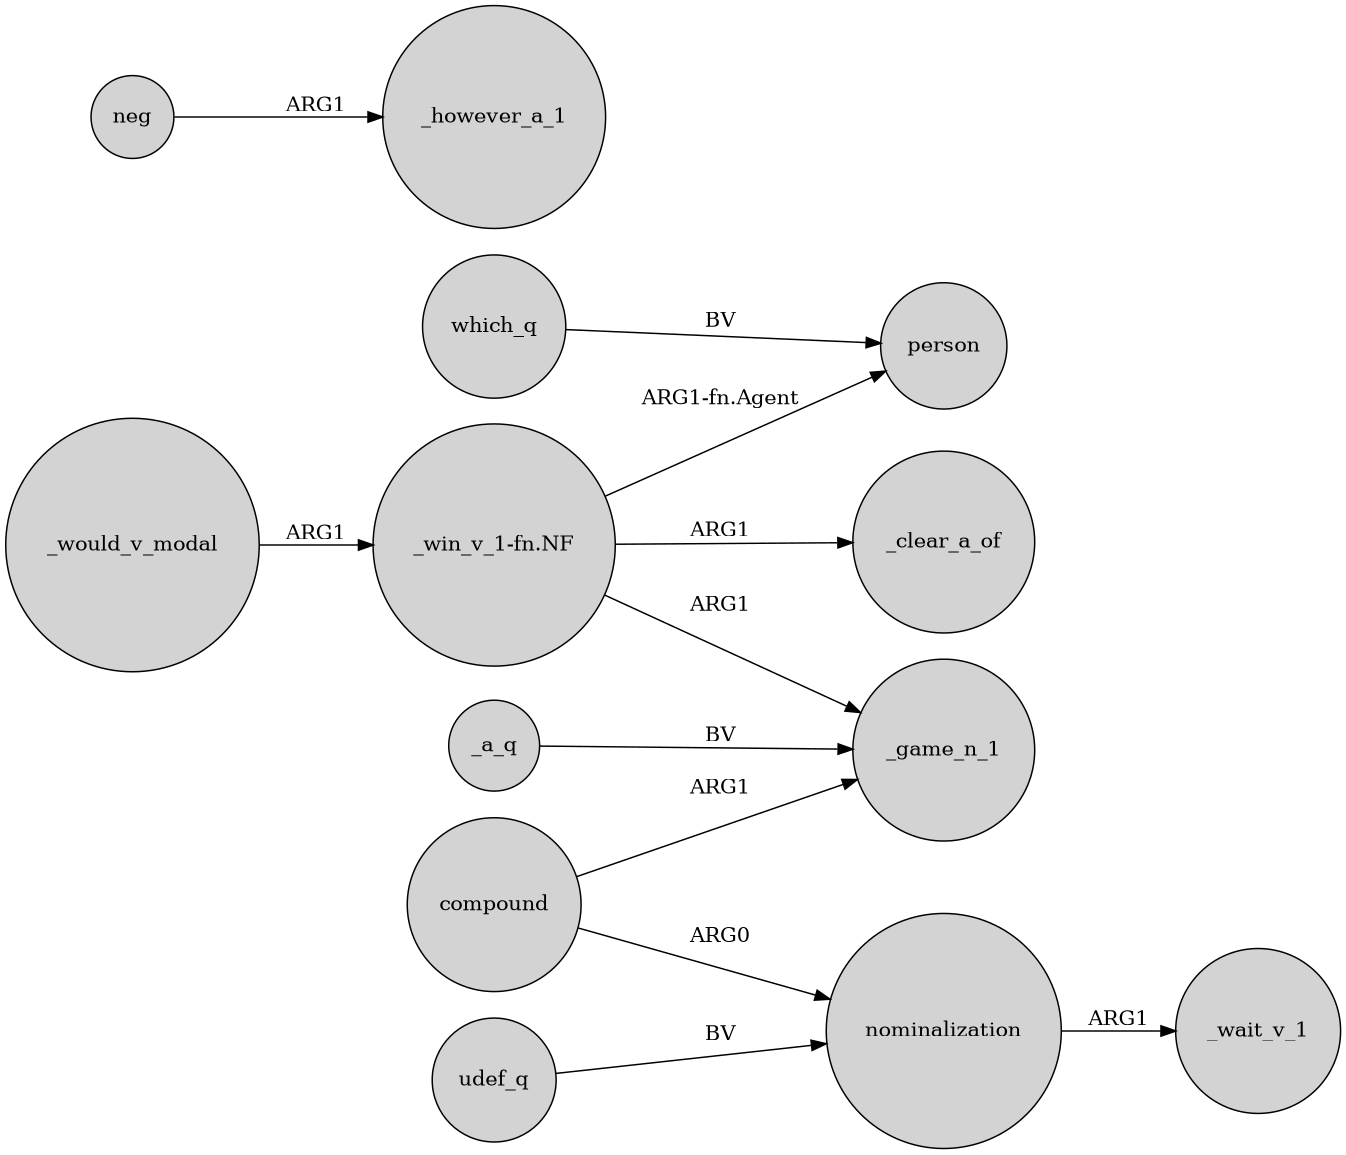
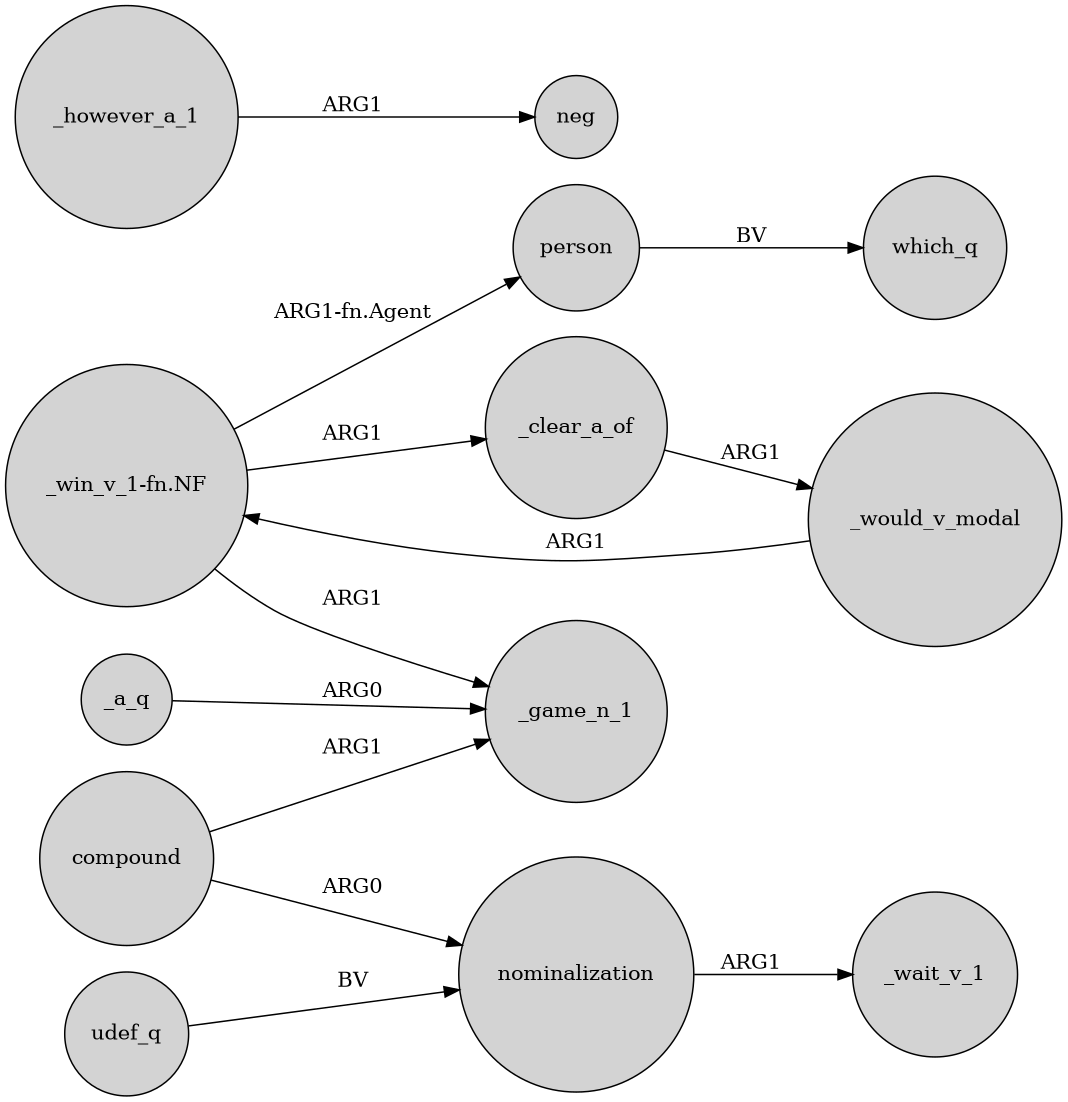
(271, 117) -> (379, 117)
(716, 336) -> (744, 248)
none -> (731, 467)
(720, 736) -> (353, 691)
